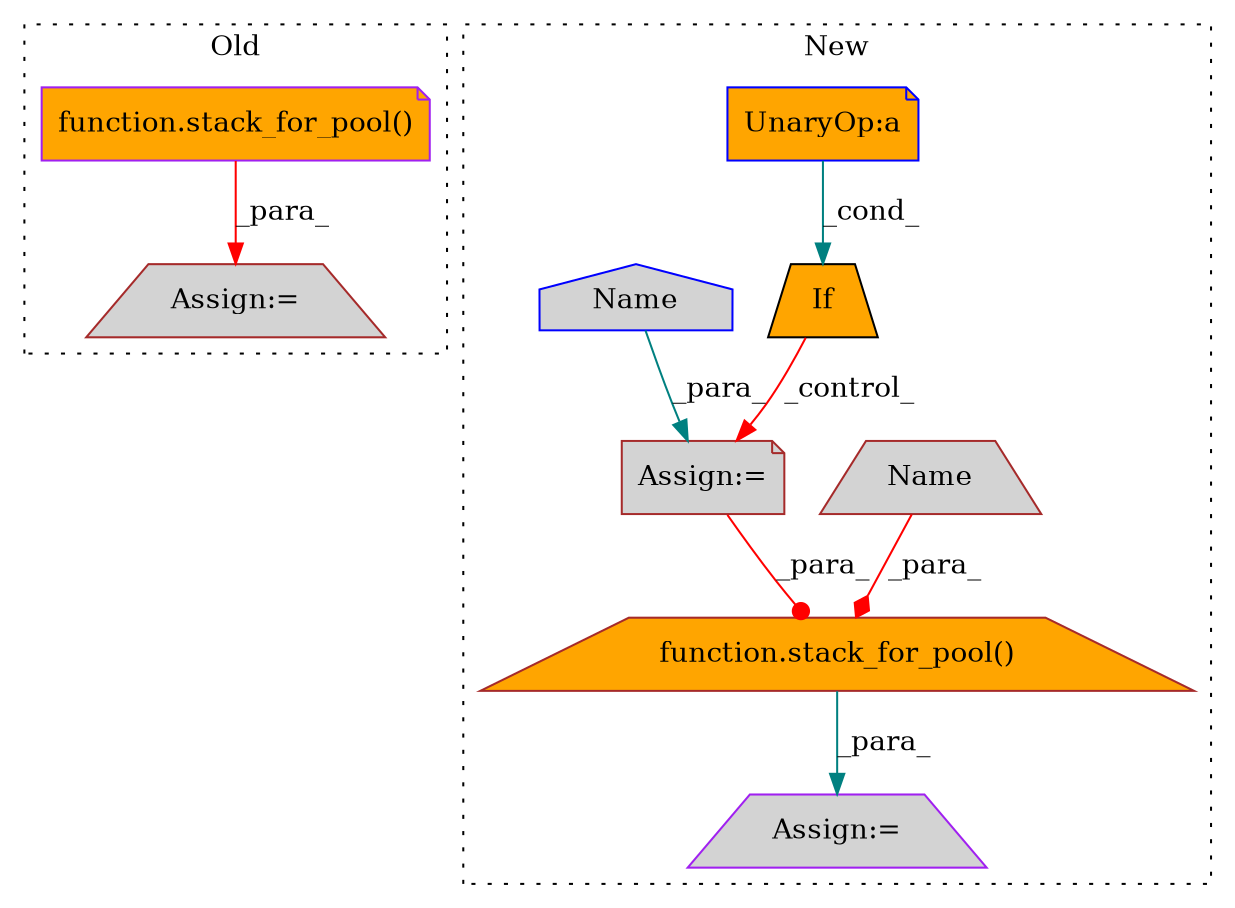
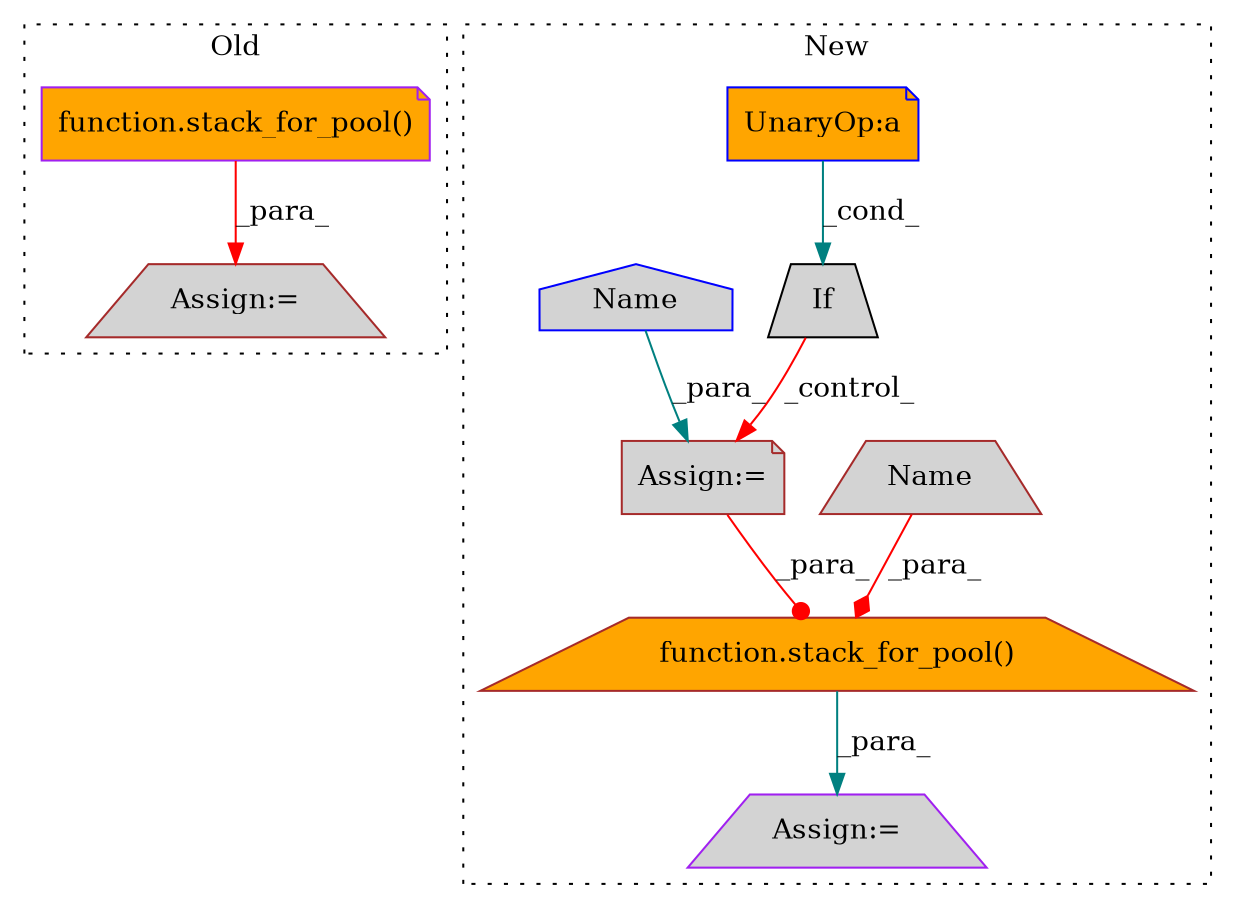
(823, 301) -> (823, 301)
